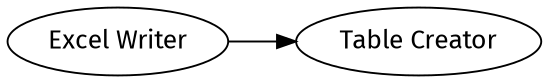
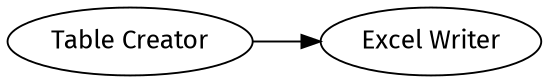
(253, 41) -> (277, 41)
